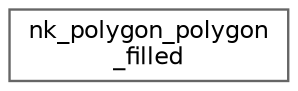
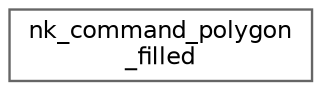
(149, 45) -> (161, 45)
